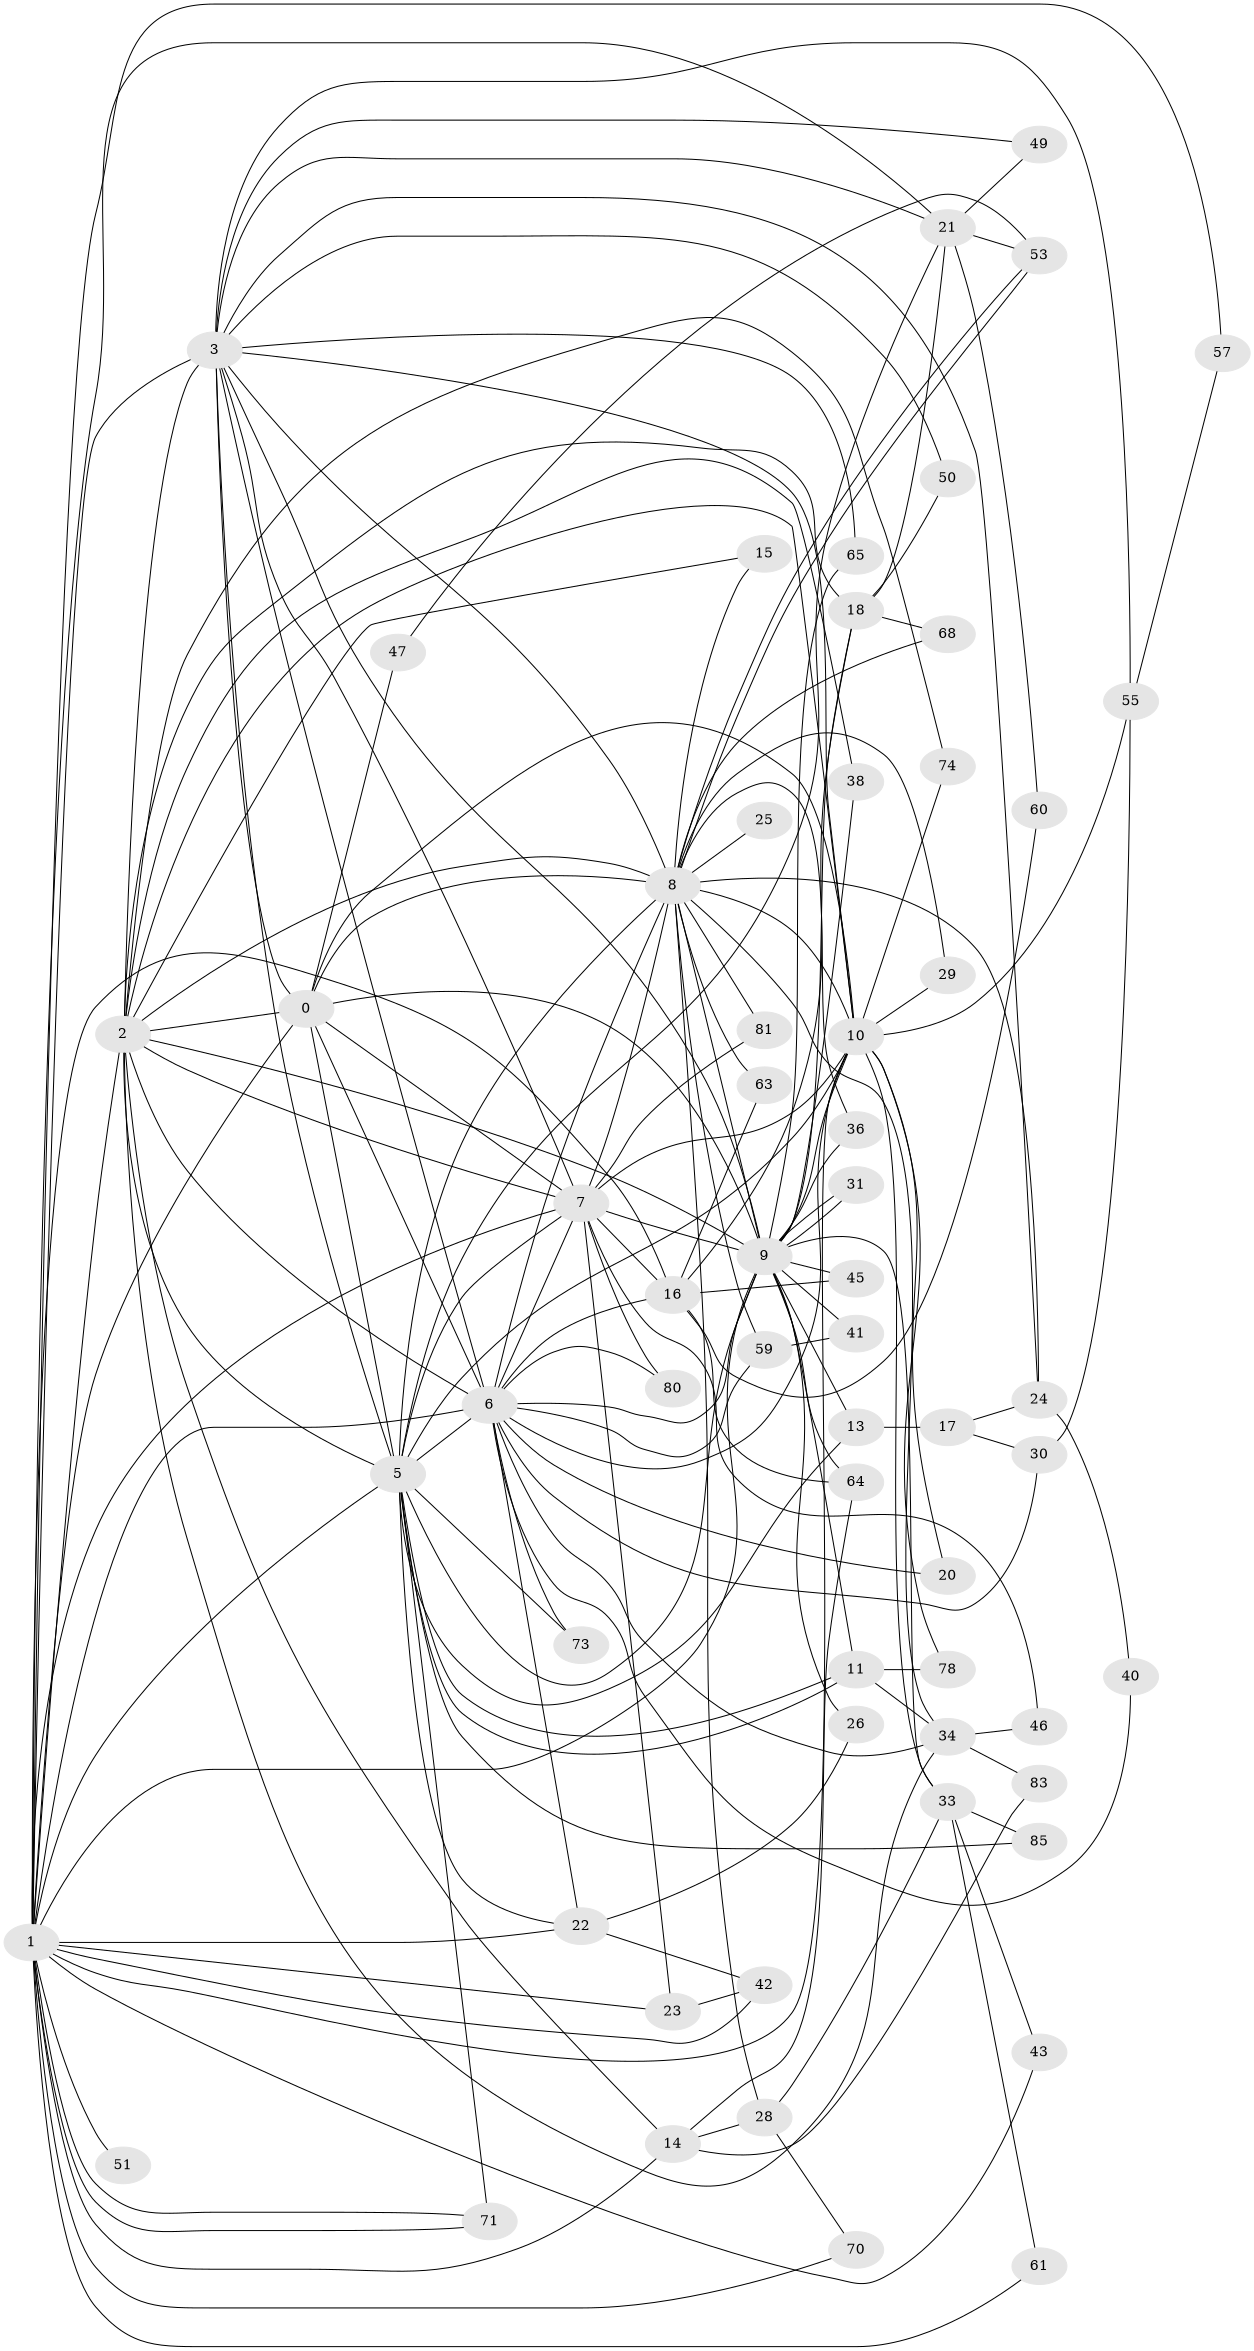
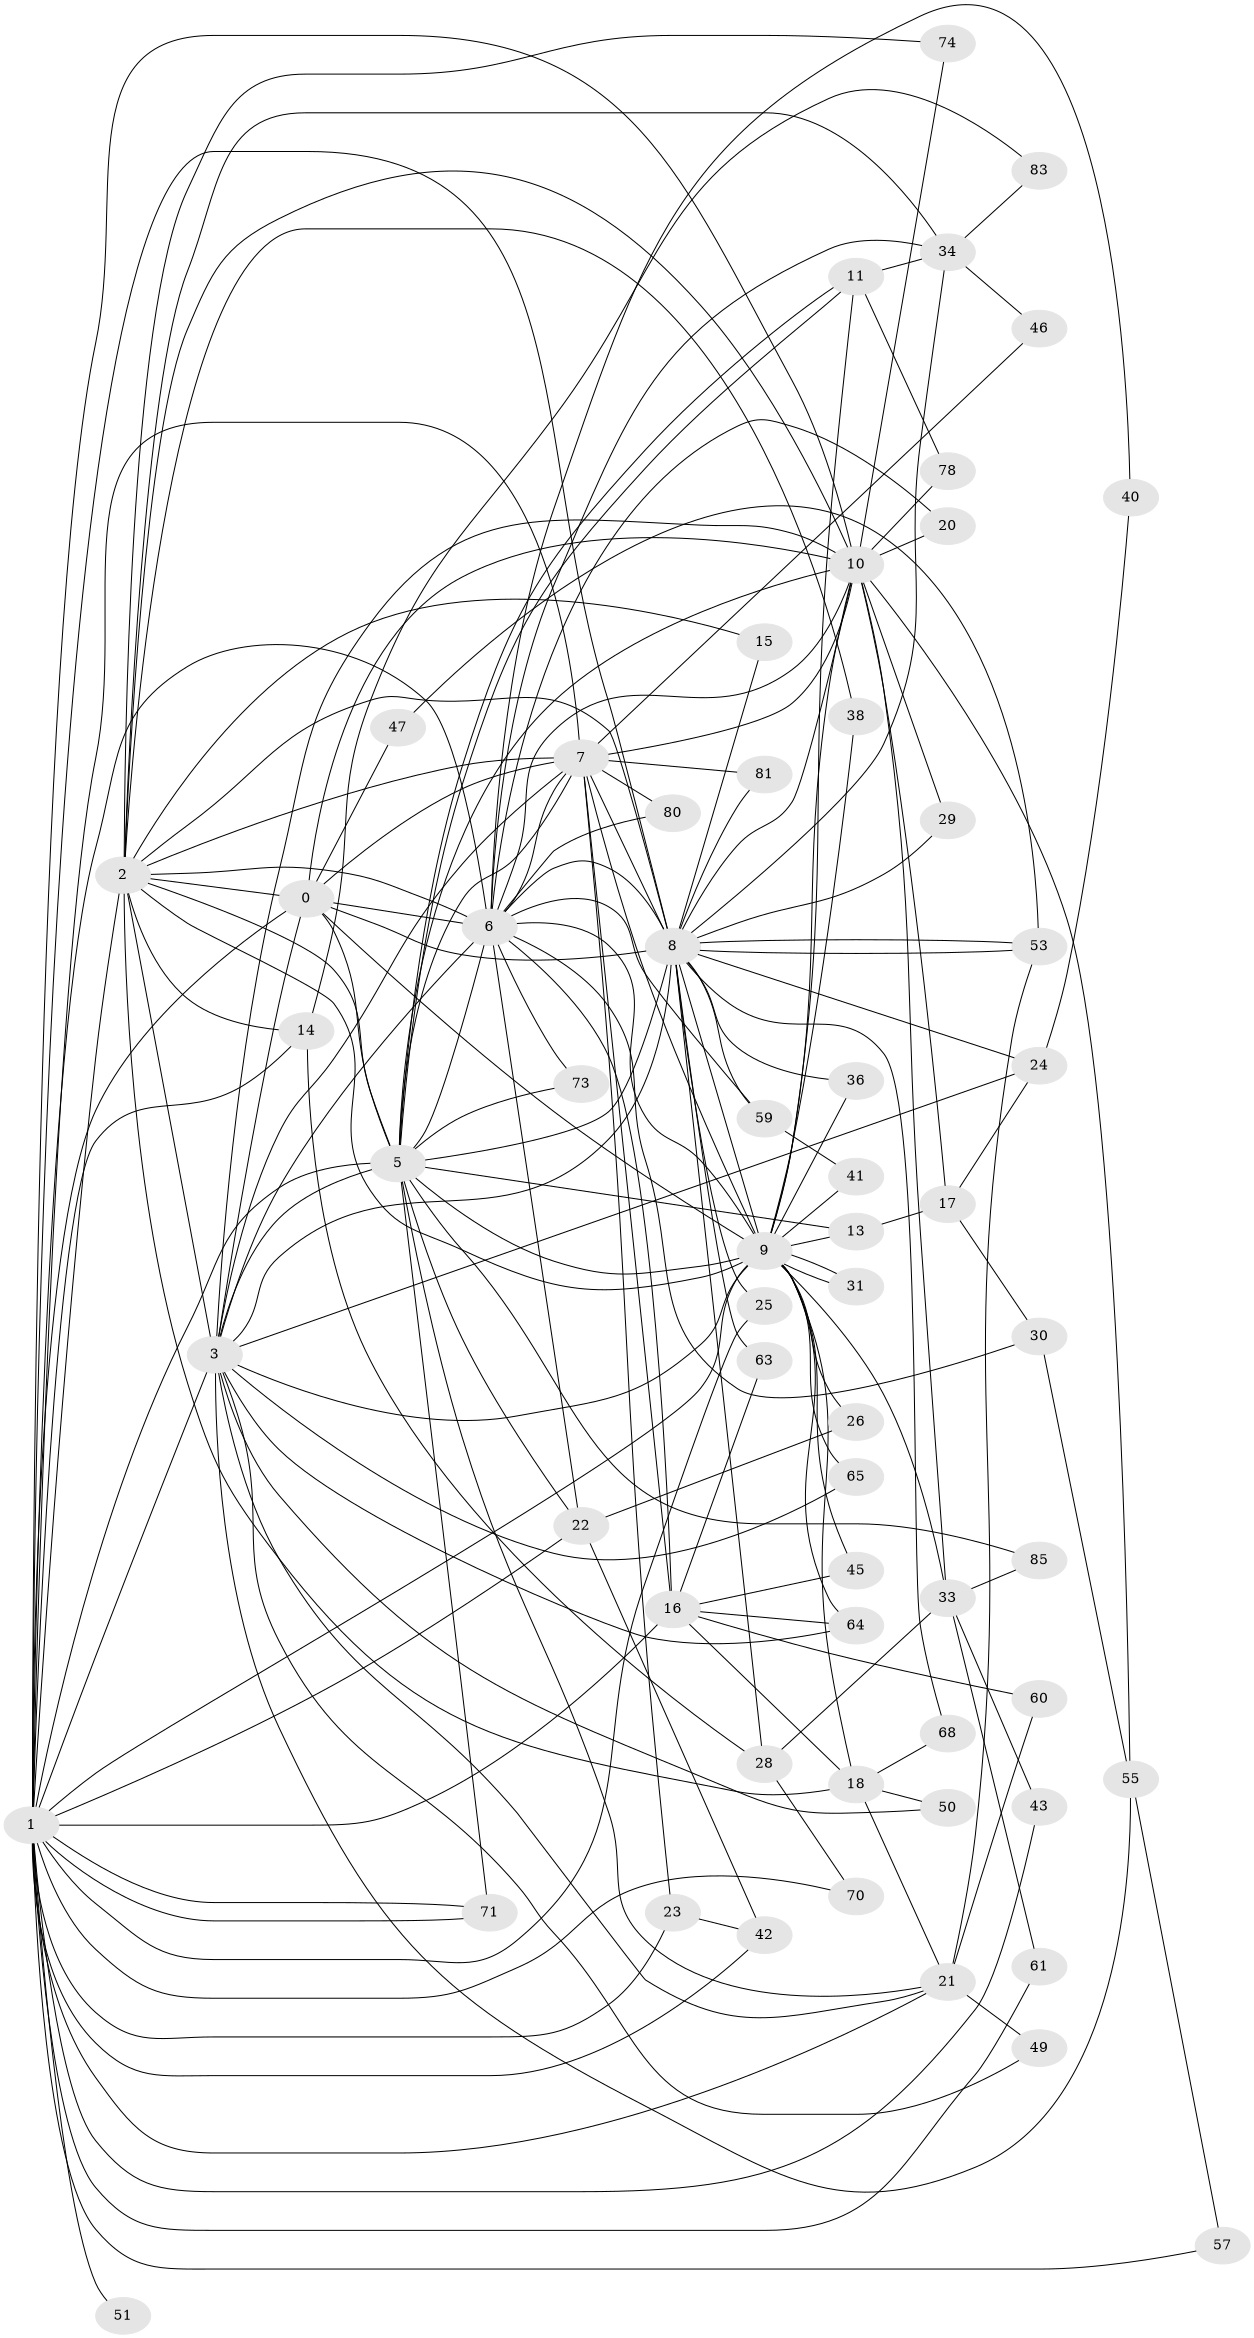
none -> (102, 455)
none -> (912, 883)
none -> (548, 1909)
(814, 1960) -> (496, 1577)
